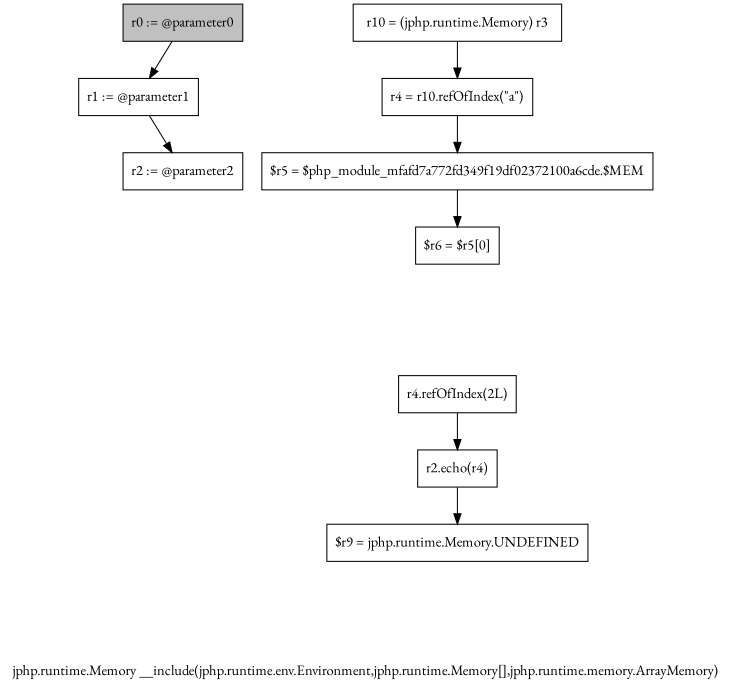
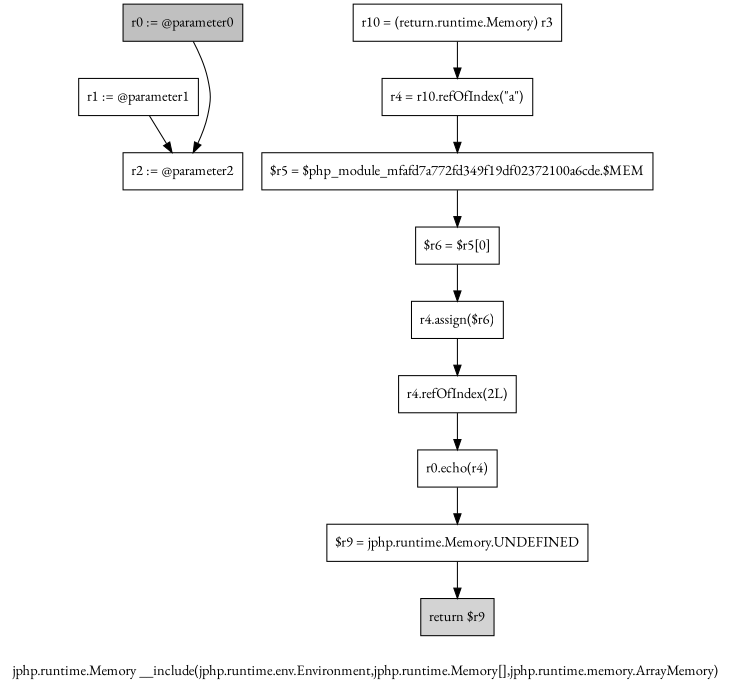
(457, 23) -> (457, 23)
(163, 56) -> (210, 92)
none -> (457, 320)
(457, 469) -> (457, 469)
none -> (457, 617)
